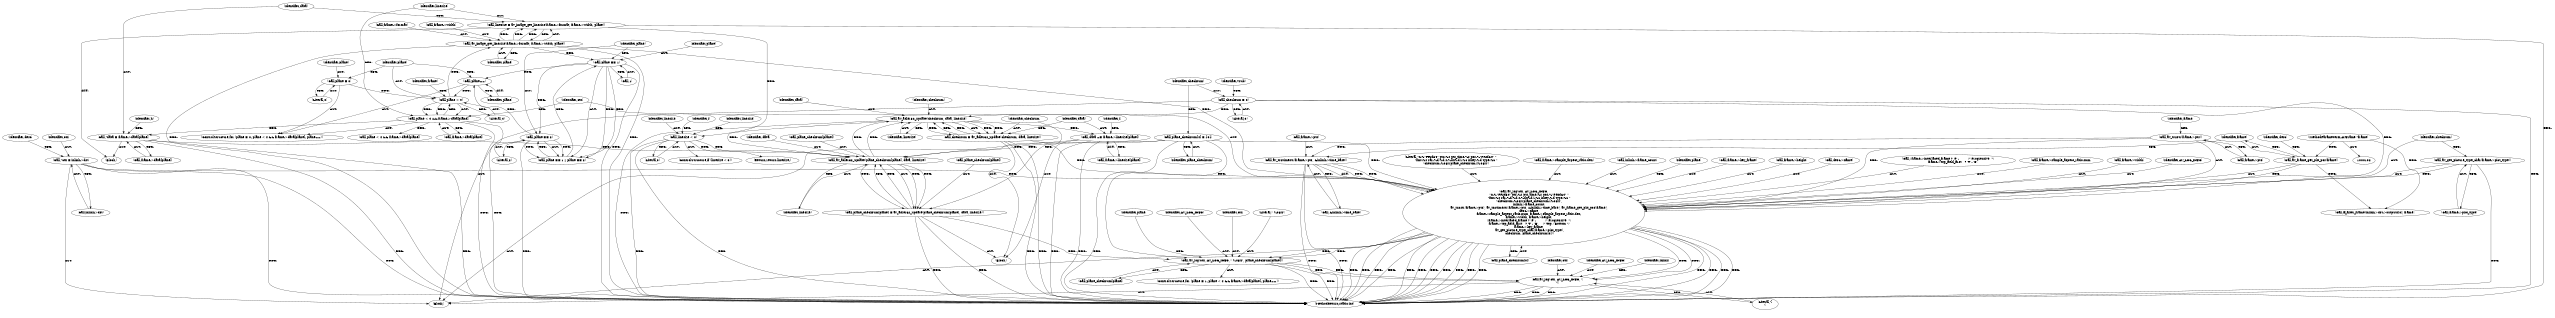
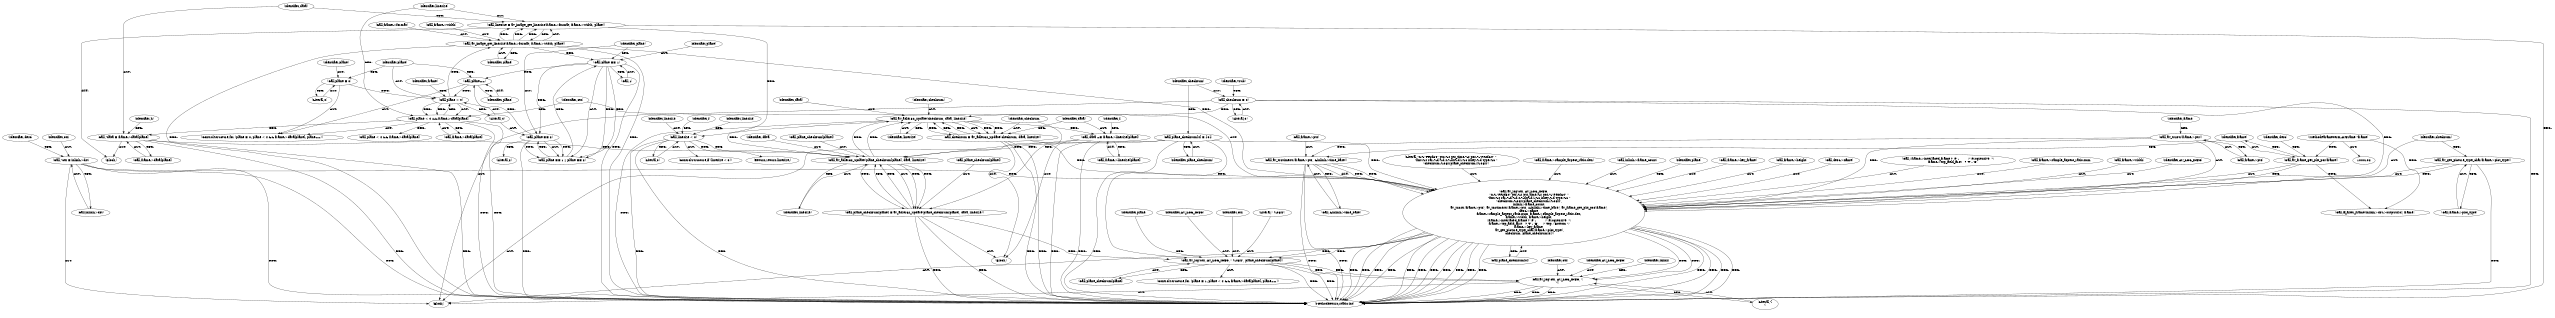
(502, 144) -> (511, 130)
